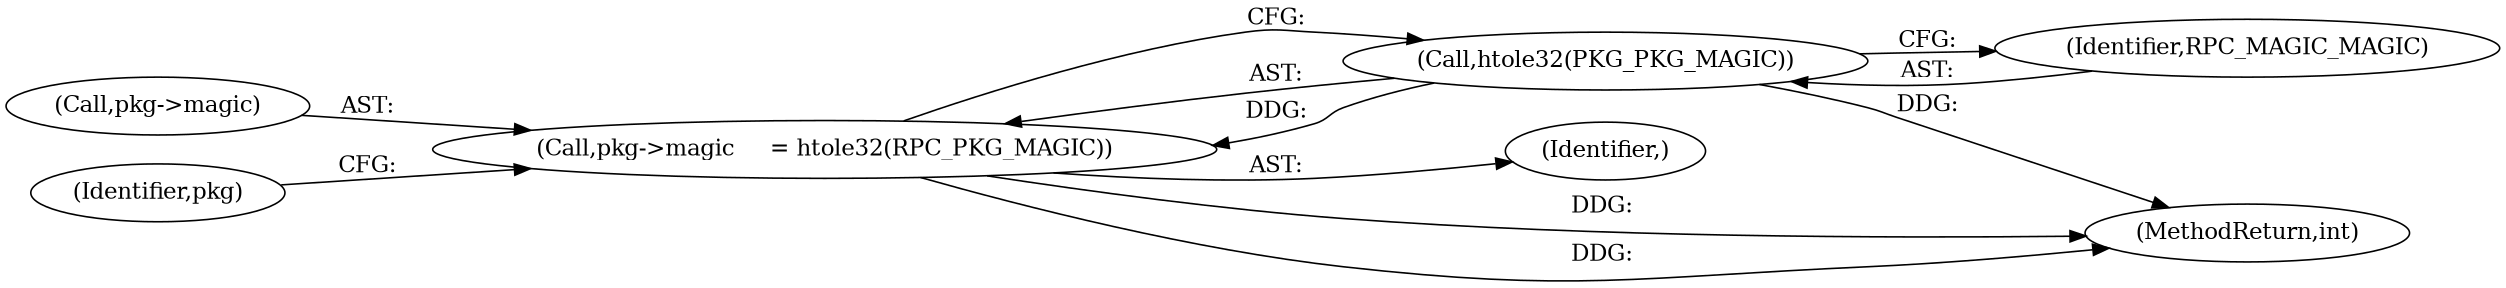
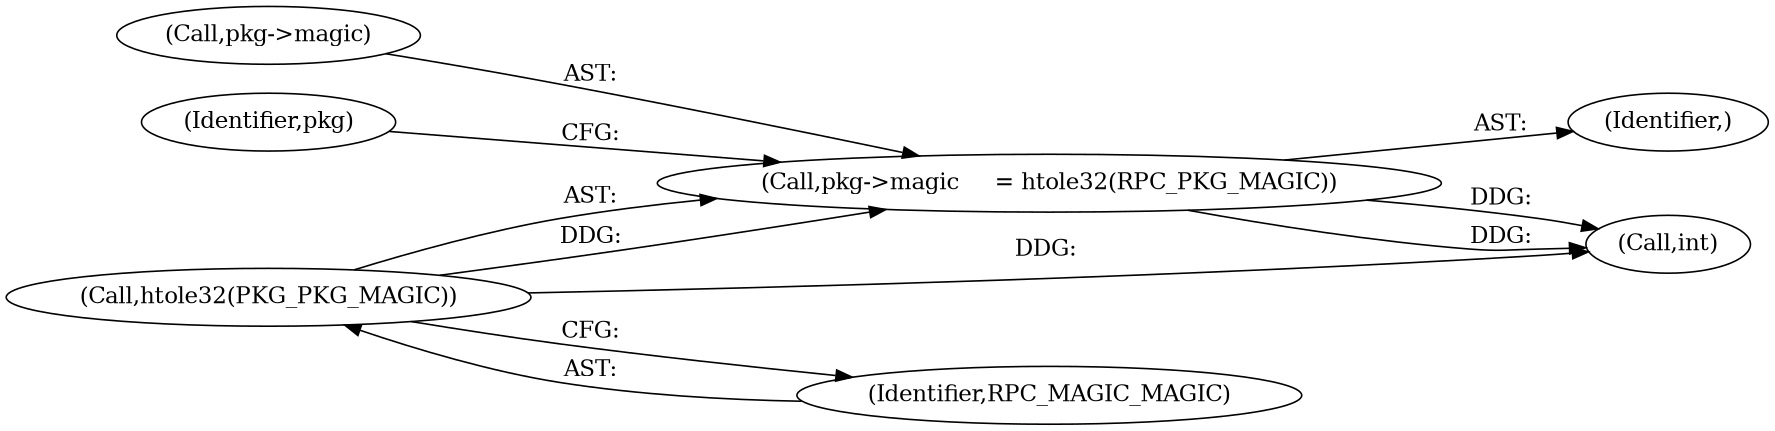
(1151, 49) -> none
(2247, 233) -> (1668, 244)
